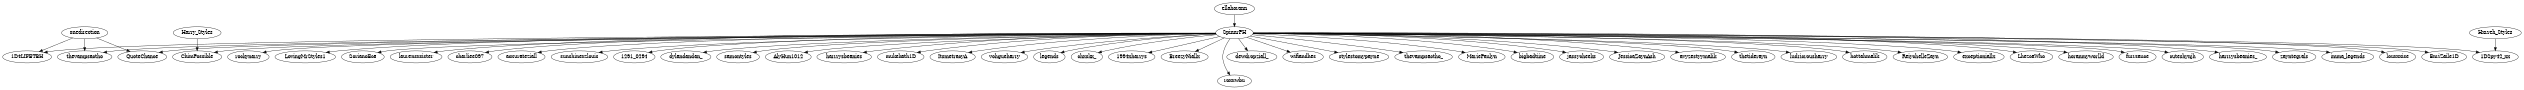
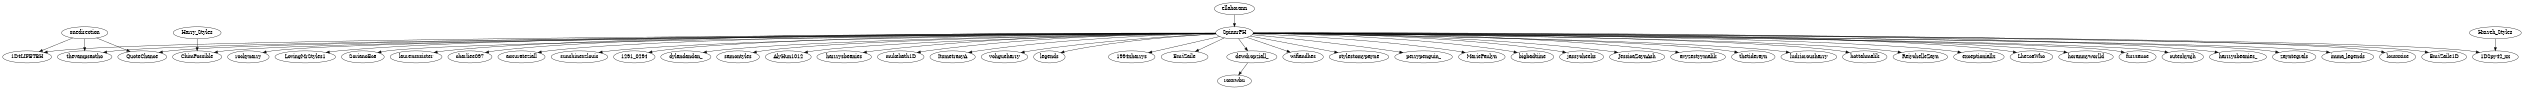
(1223, 55) -> (1244, 68)
(1087, 57) -> none
(1185, 57) -> (1185, 57)
(1424, 57) -> (1424, 57)
